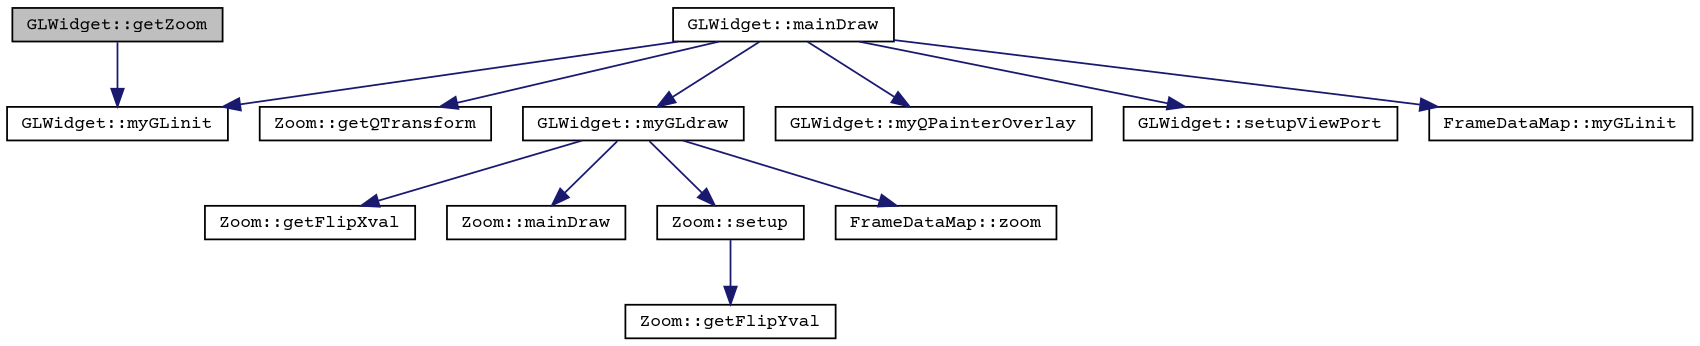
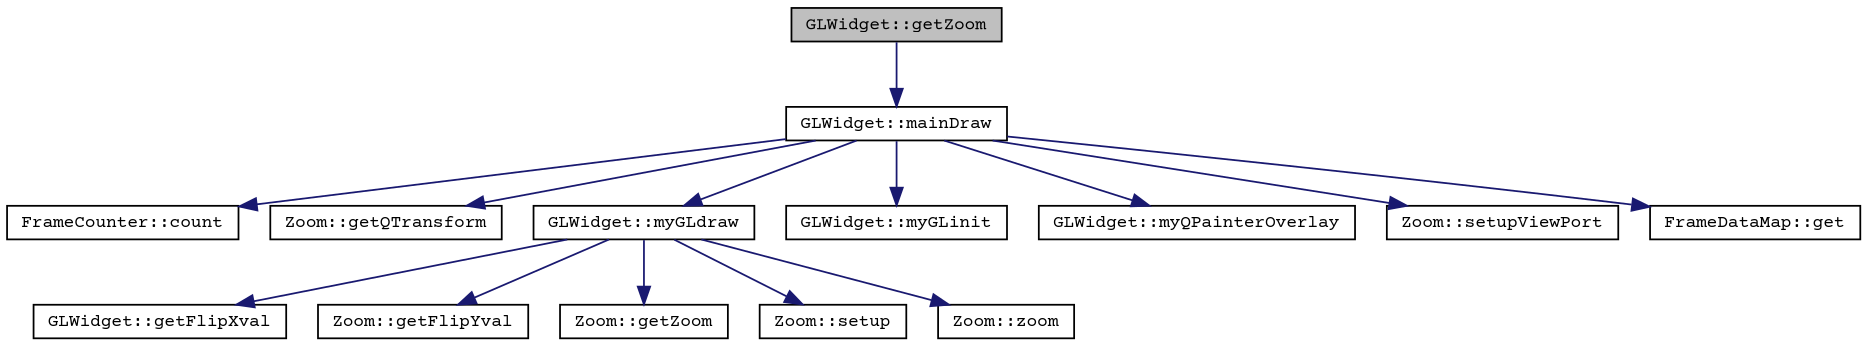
(117, 65) -> (897, 65)
(1261, 124) -> (1503, 223)
(1561, 124) -> (1755, 223)
none -> (123, 223)
(310, 223) -> (160, 322)
(536, 223) -> (644, 322)
(946, 223) -> (1006, 322)
(731, 263) -> (542, 269)
